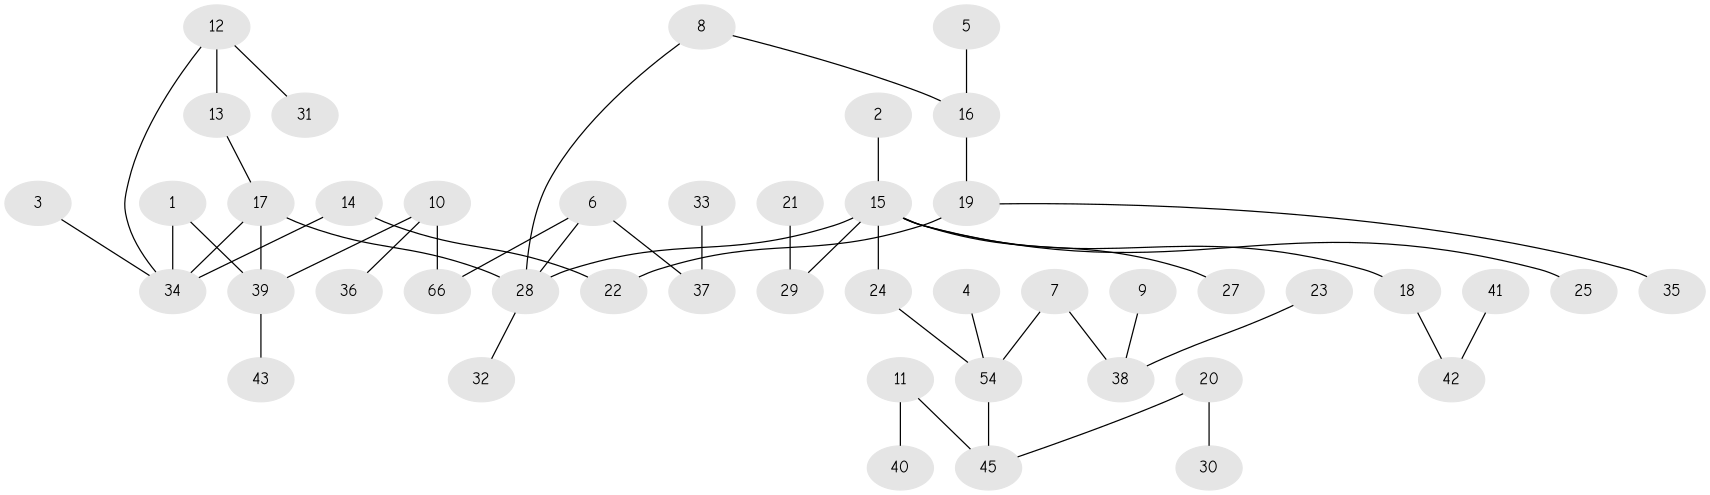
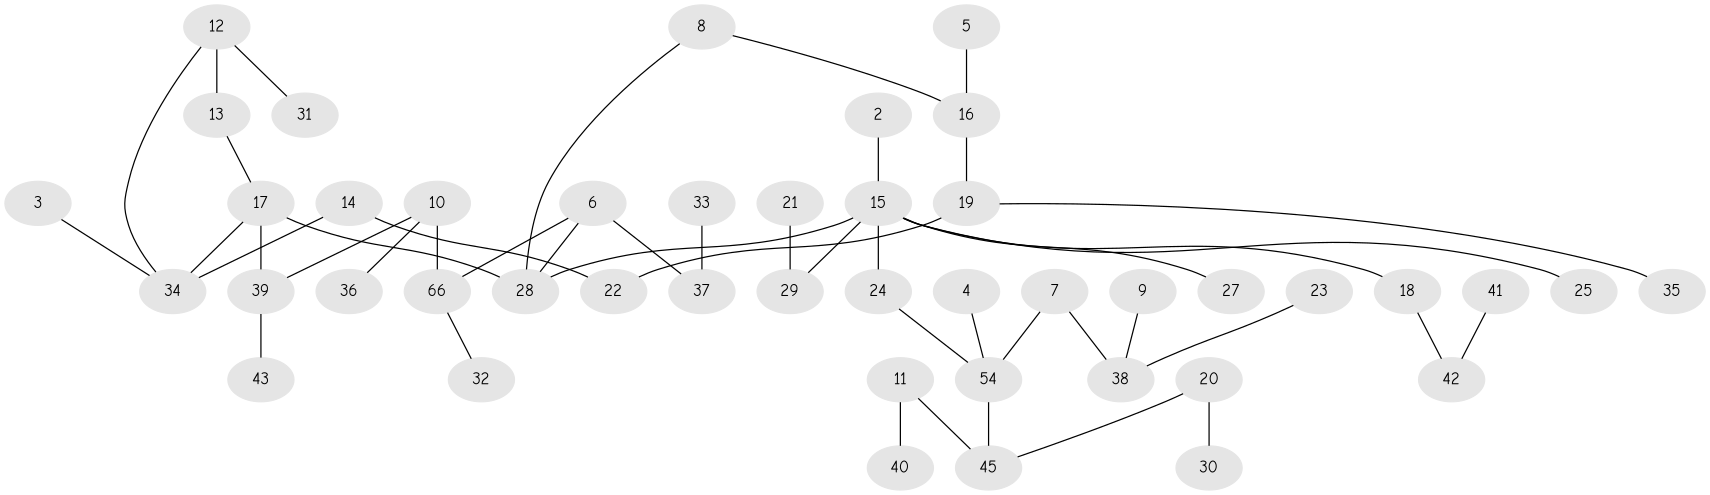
(173, 203) -> none
(503, 336) -> (459, 336)
